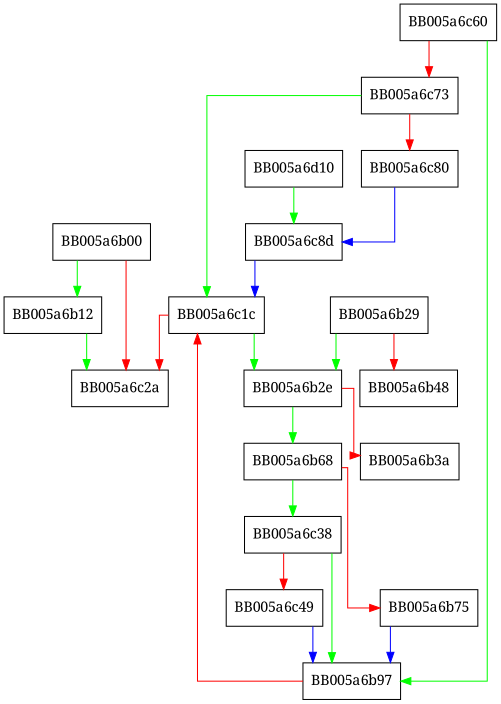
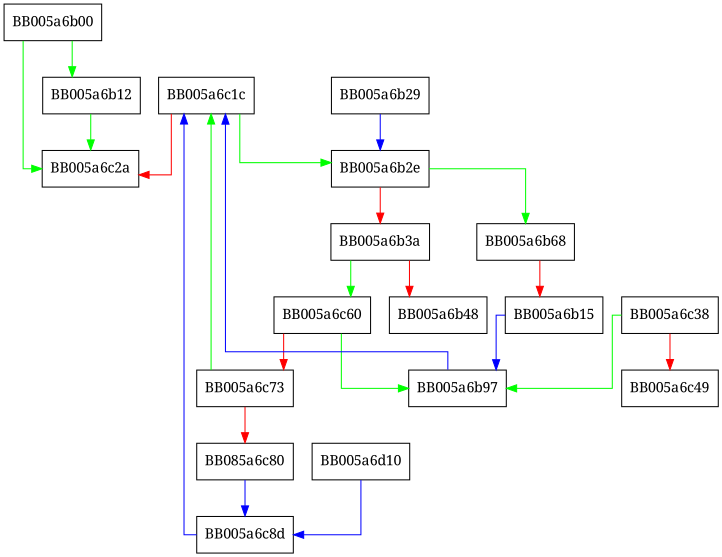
(410, 169) -> (245, 462)
(294, 200) -> (360, 535)
none -> (351, 273)
(126, 310) -> (23, 109)
(336, 347) -> (380, 127)
(394, 347) -> (409, 273)
(293, 493) -> none
(197, 565) -> (232, 352)
(429, 608) -> (554, 315)
(313, 639) -> none
